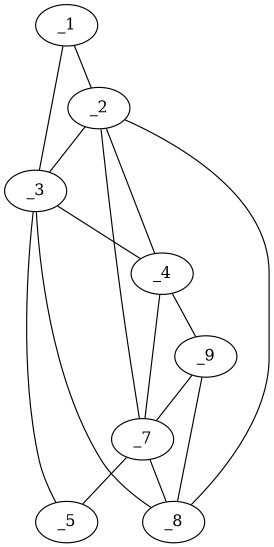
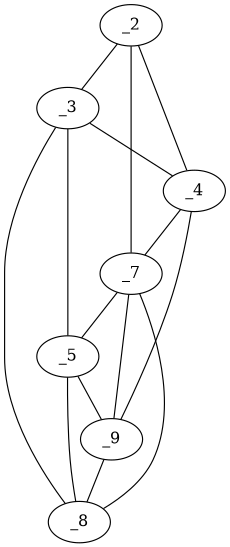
(67, 25) -> none
(269, 290) -> (69, 439)
none -> (90, 398)
